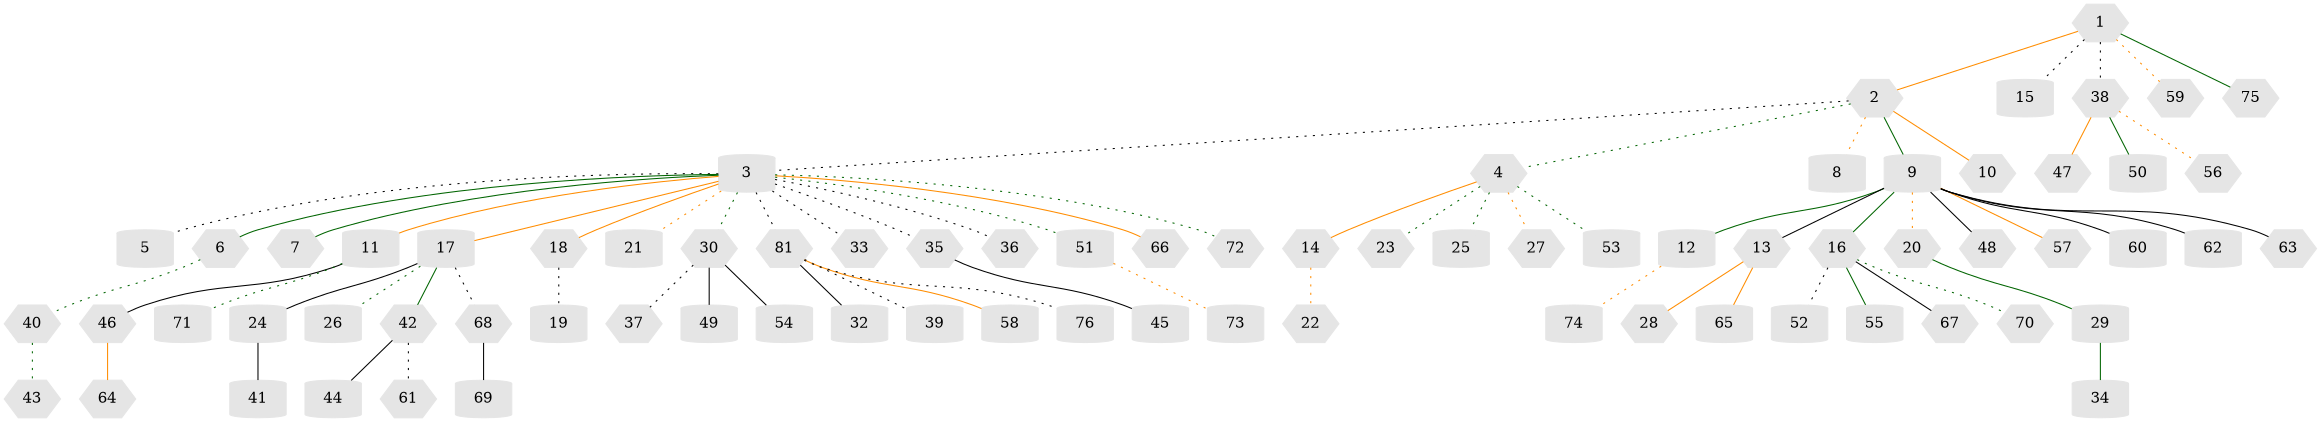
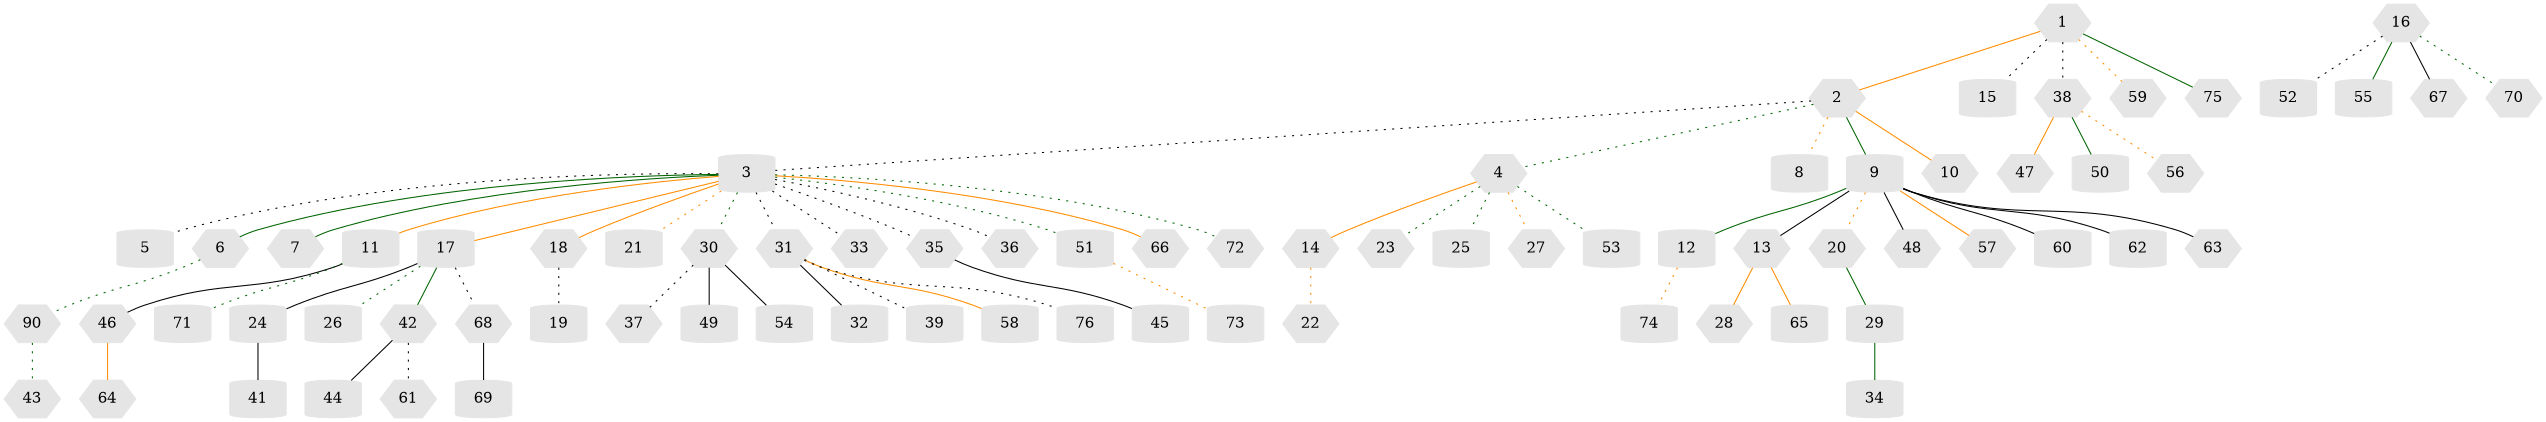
(1874, 212) -> none
(784, 249) -> (784, 249)
(32, 324) -> (32, 324)
